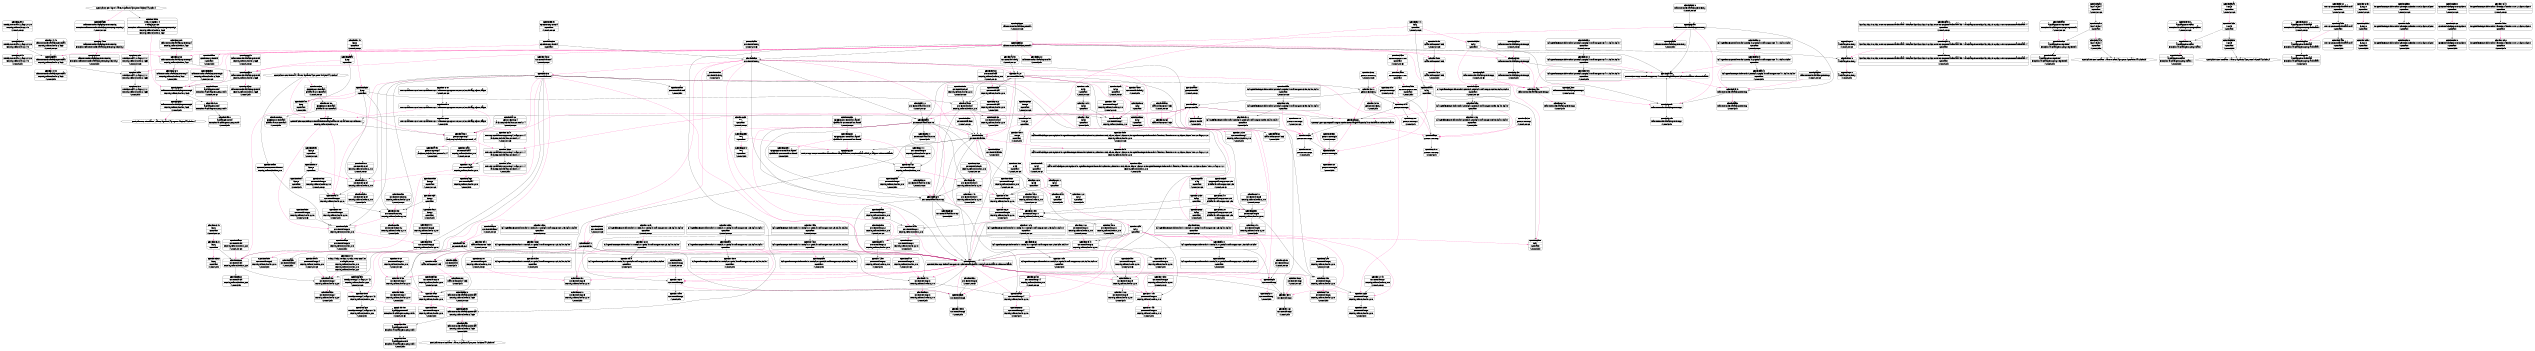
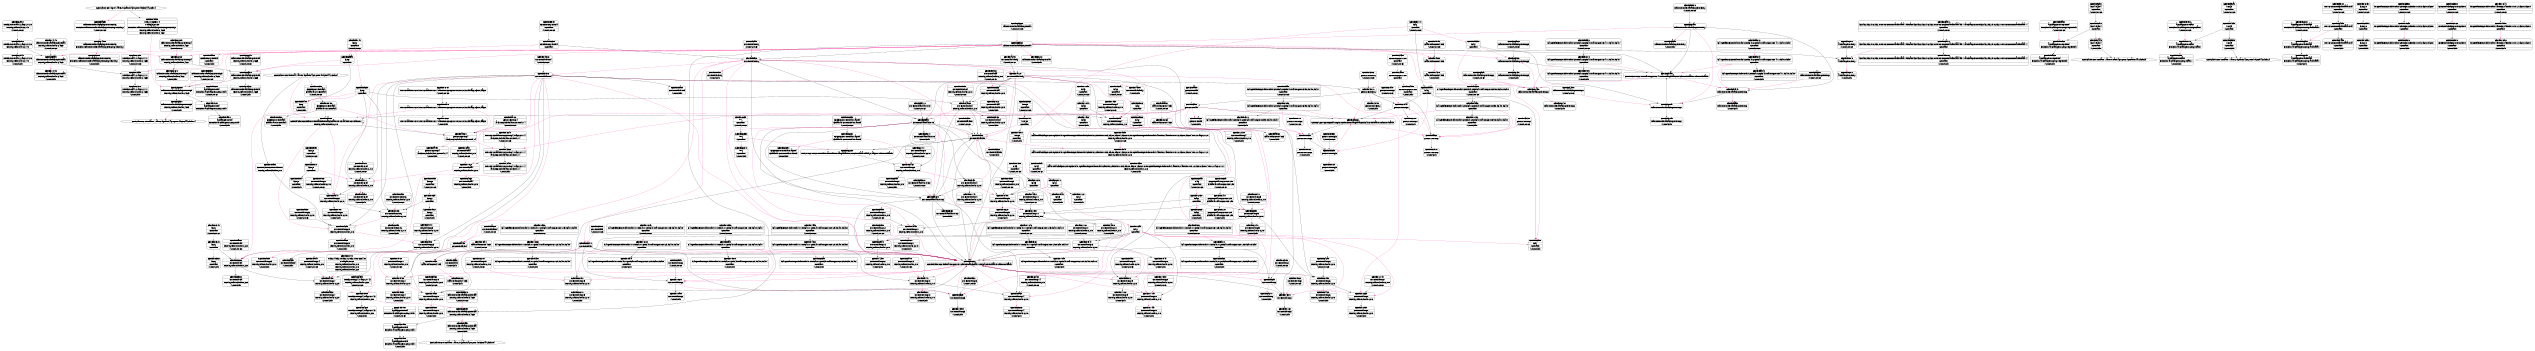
(974, 168) -> none
(426, 228) -> (426, 228)
